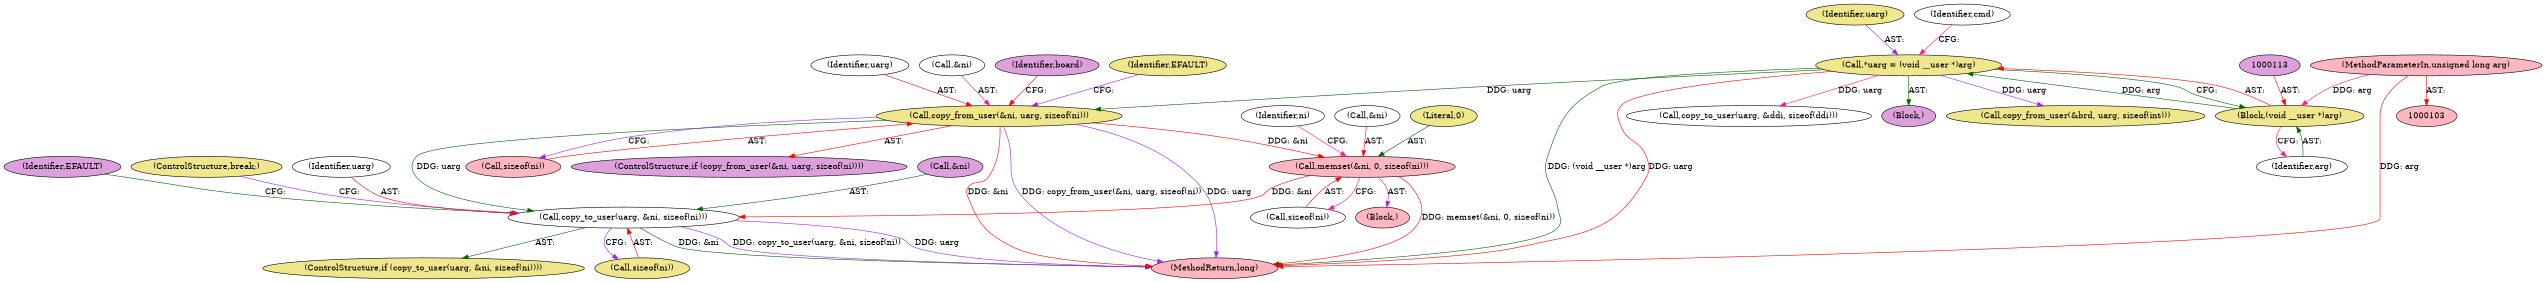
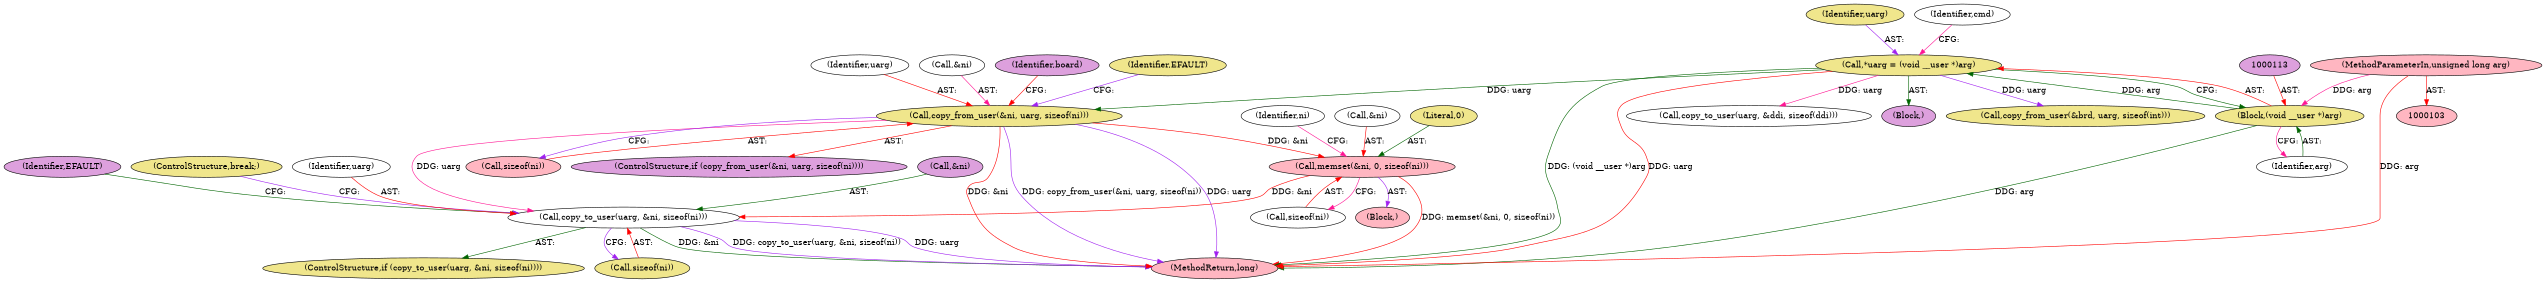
(580, 135) -> (580, 135)
none -> (1775, 231)
